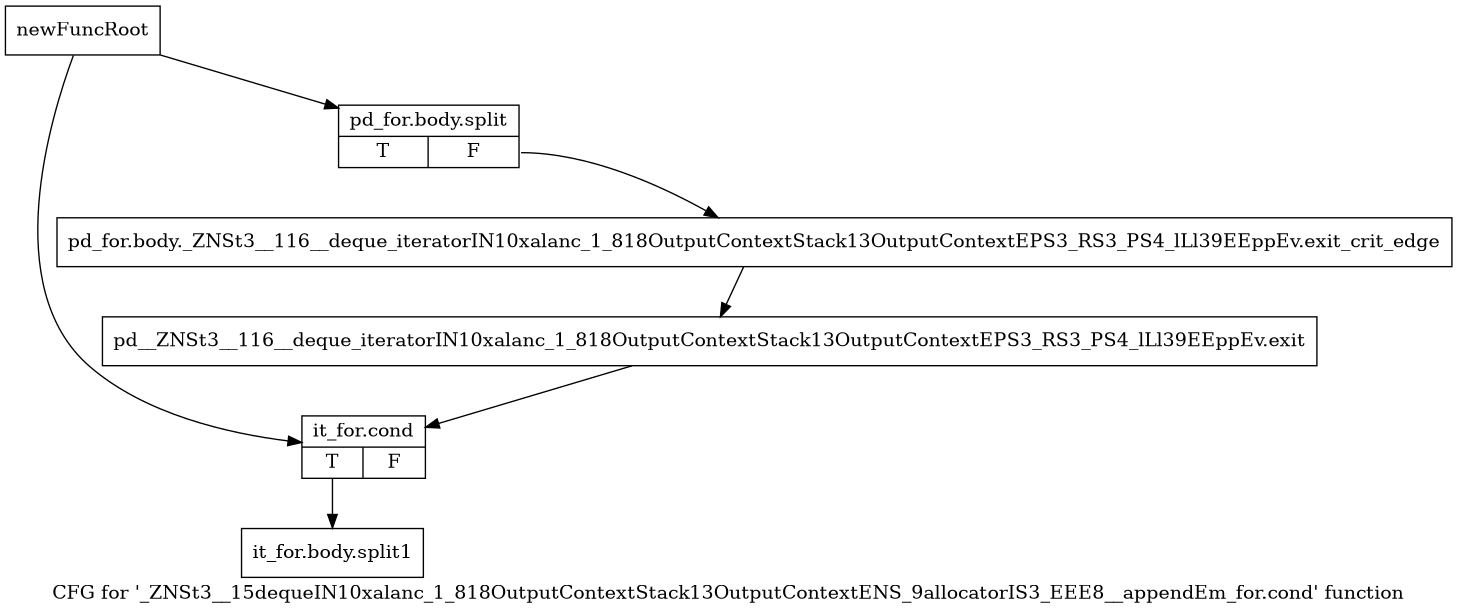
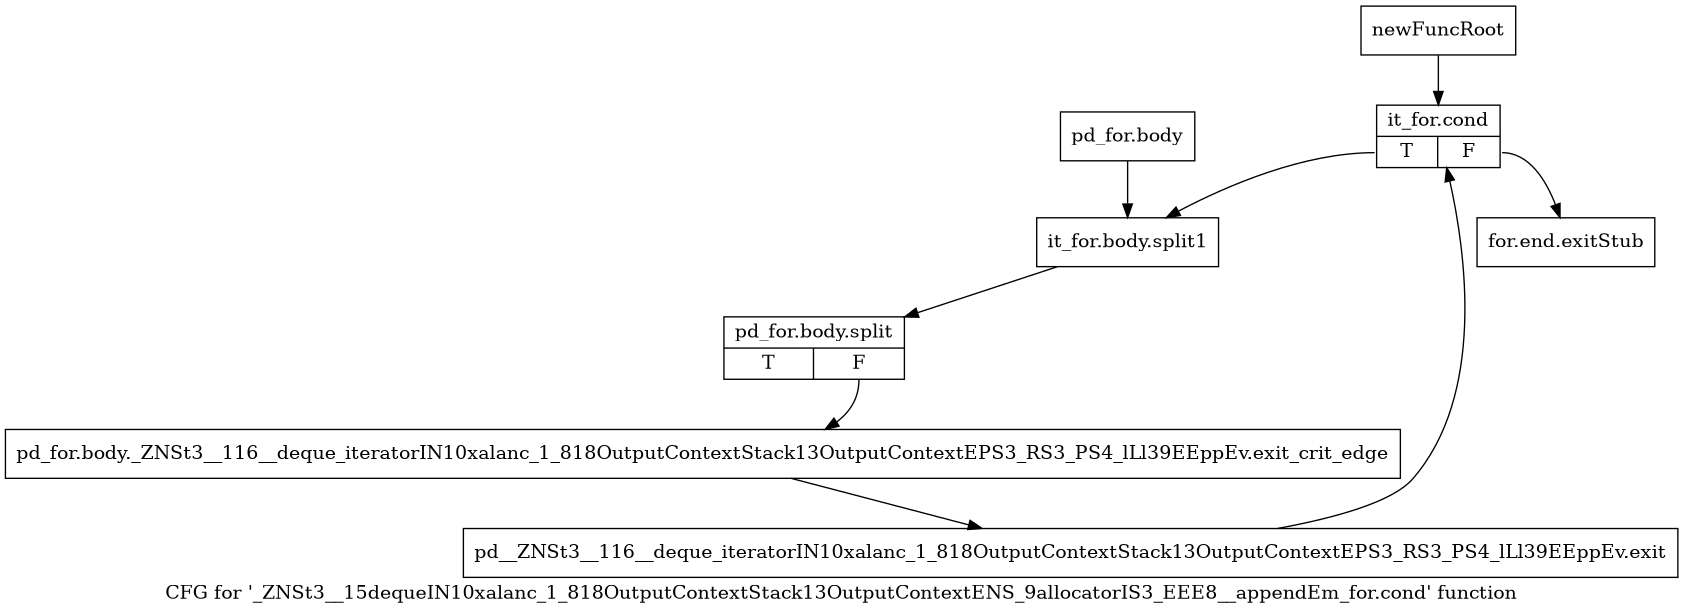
(243, 80) -> (988, 290)
none -> (1128, 136)
none -> (1566, 242)
